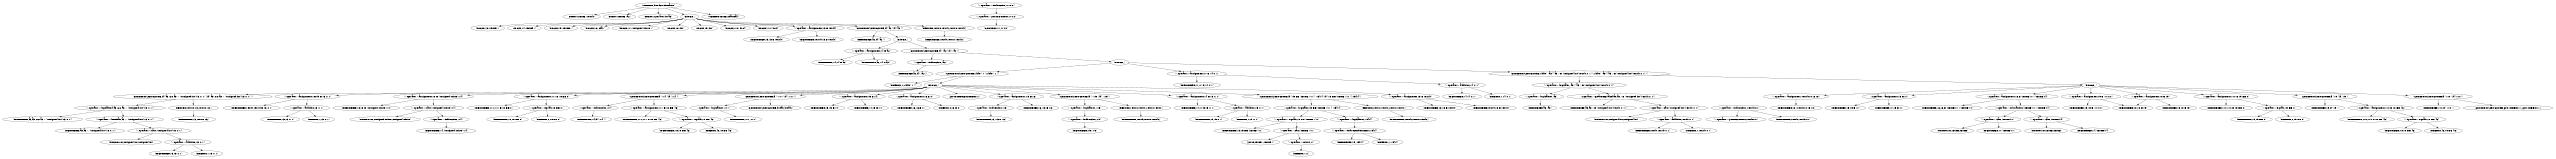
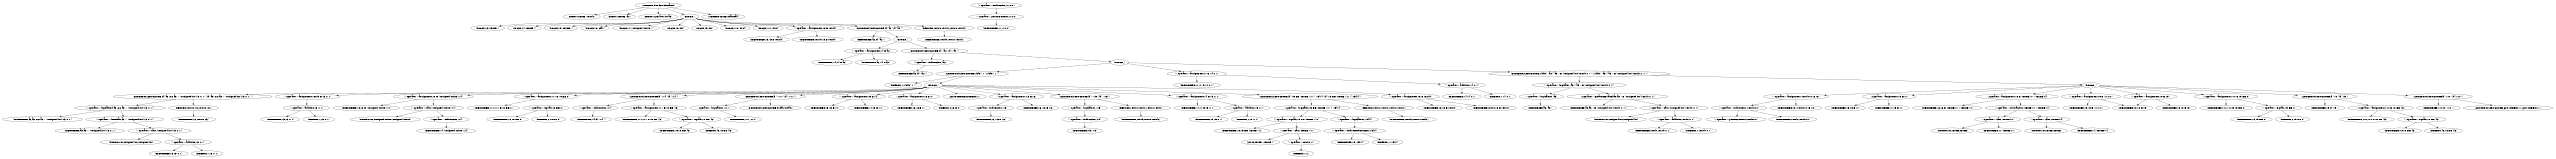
(996, 28) -> (996, 28)
(546, 102) -> none
none -> (1768, 102)
(252, 108) -> none
